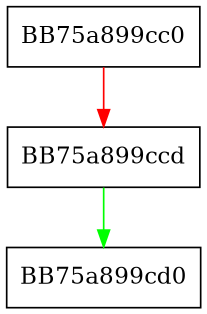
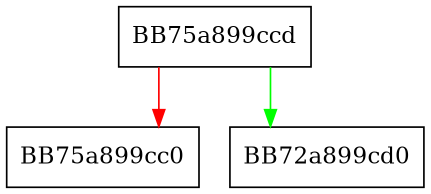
(104, 88) -> (159, 88)
(104, 278) -> (327, 157)
